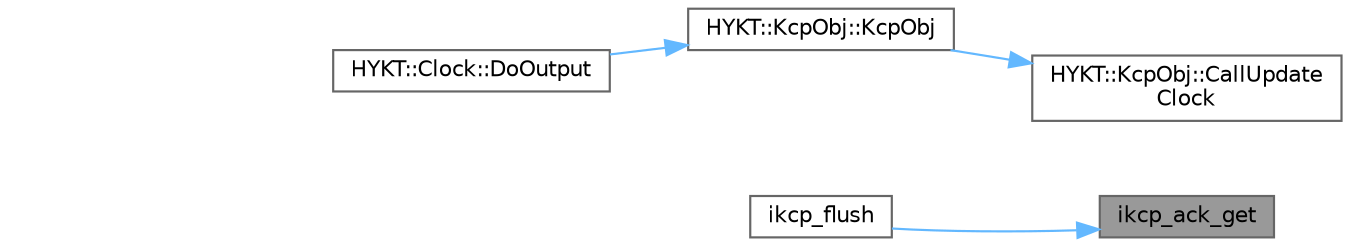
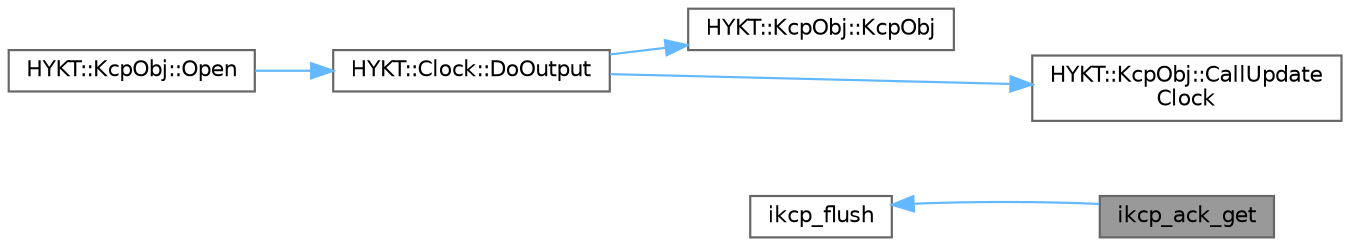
(980, 55) -> (810, 79)
none -> (132, 71)
(984, 231) -> (1007, 202)
